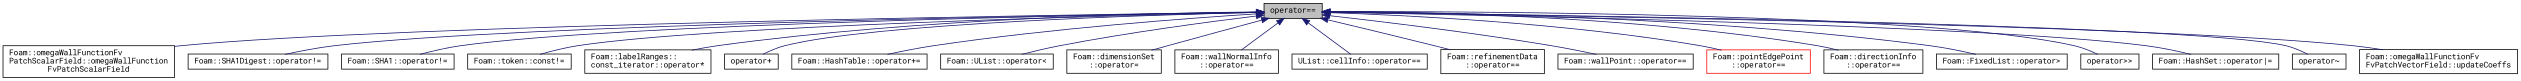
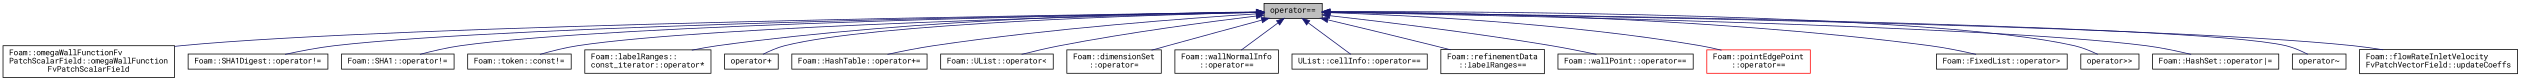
(1493, 62) -> (1493, 62)
(1873, 62) -> none
(2439, 62) -> (2439, 62)
